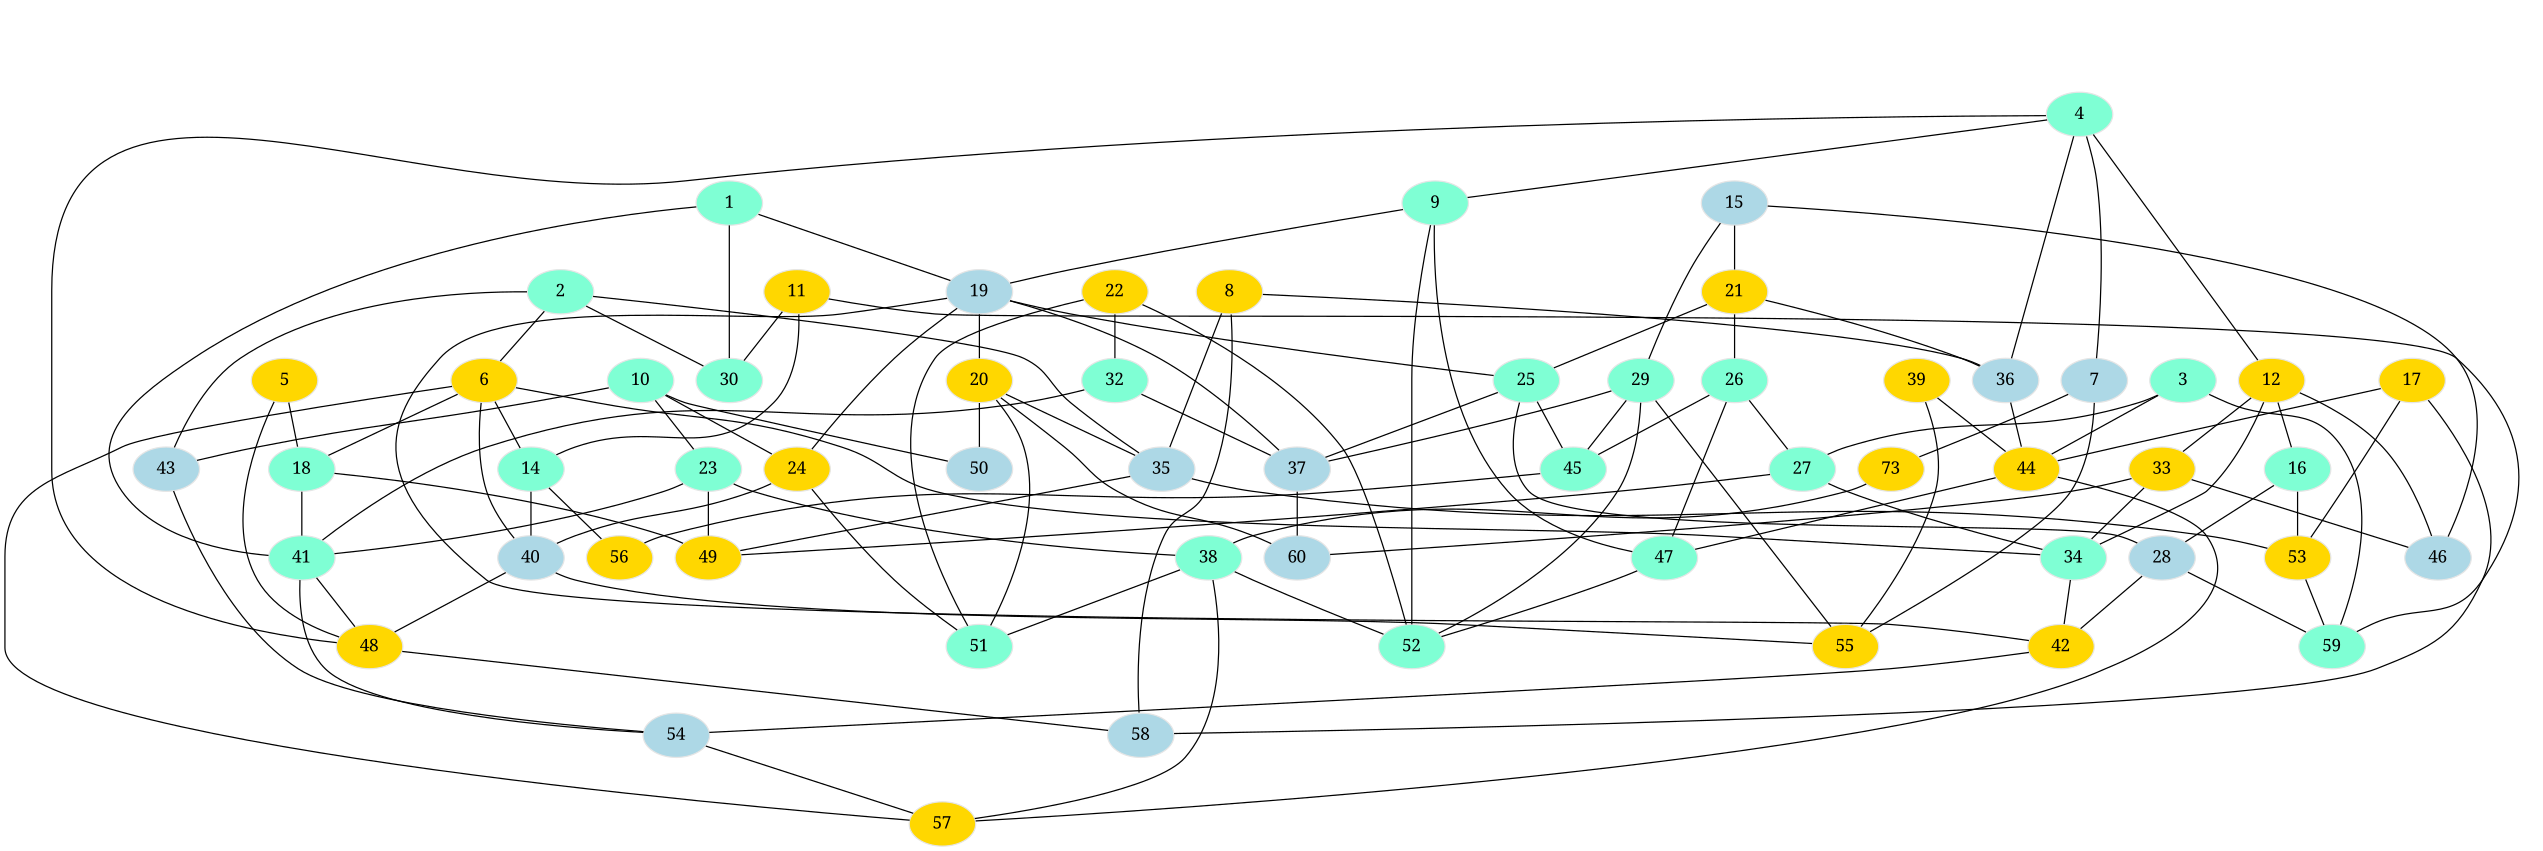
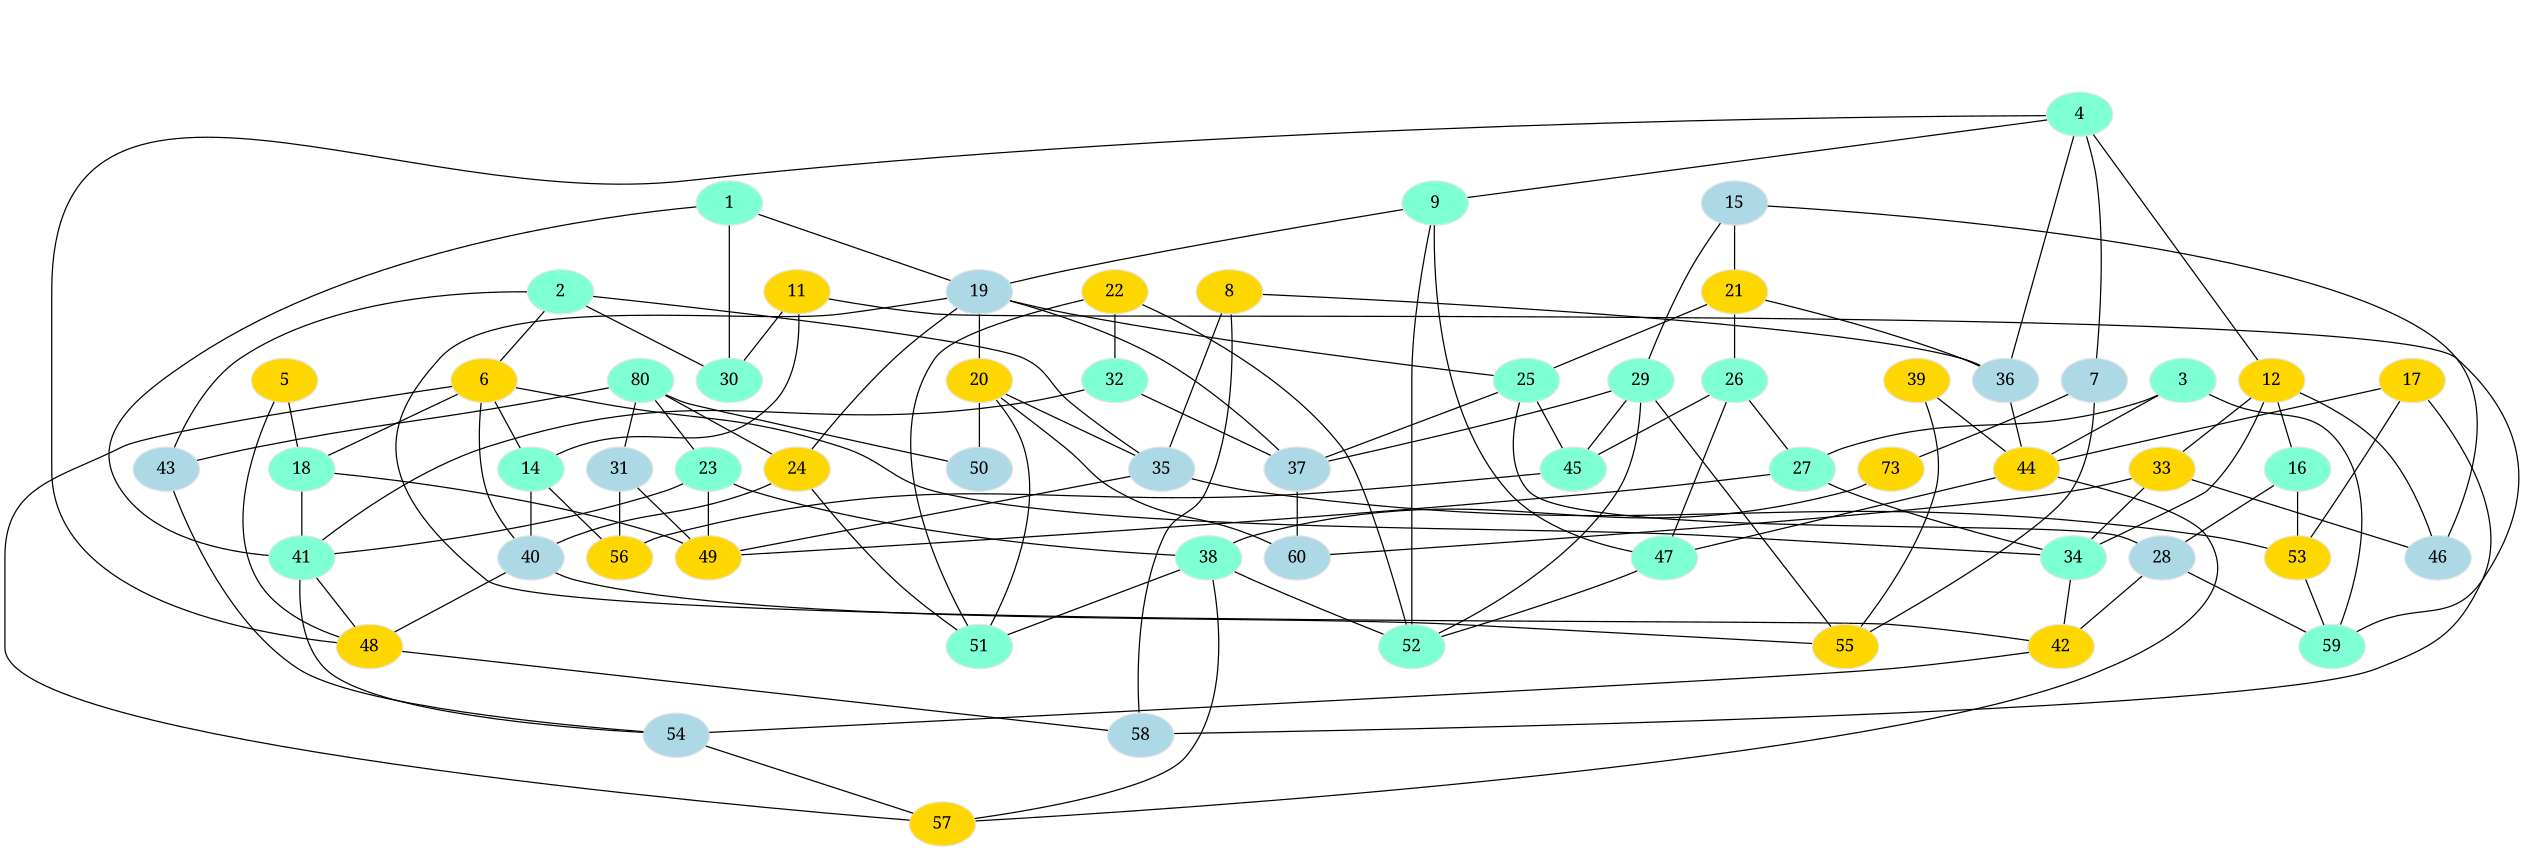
(641, 380) -> (641, 380)
none -> (620, 469)
